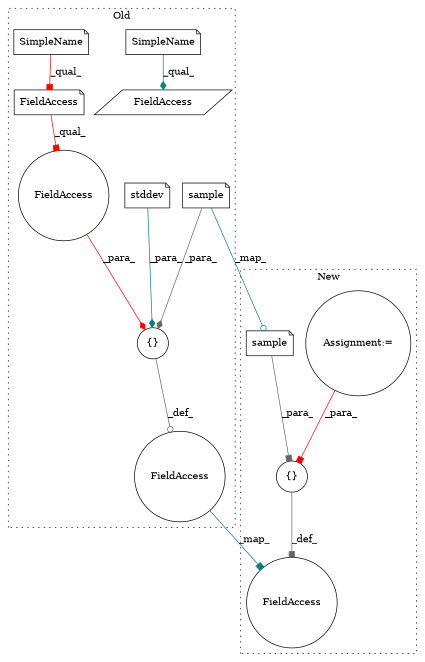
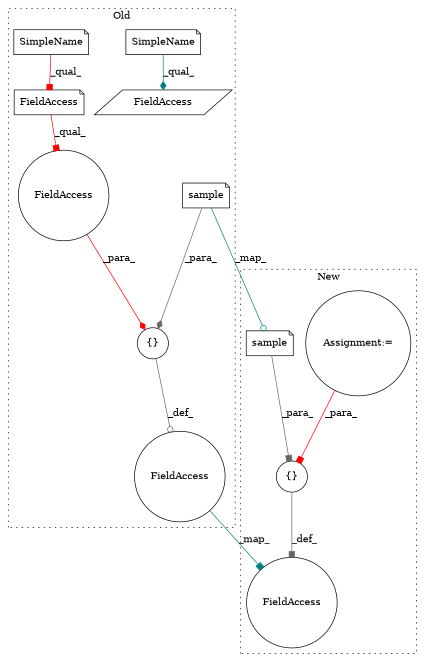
(147, 195) -> none
